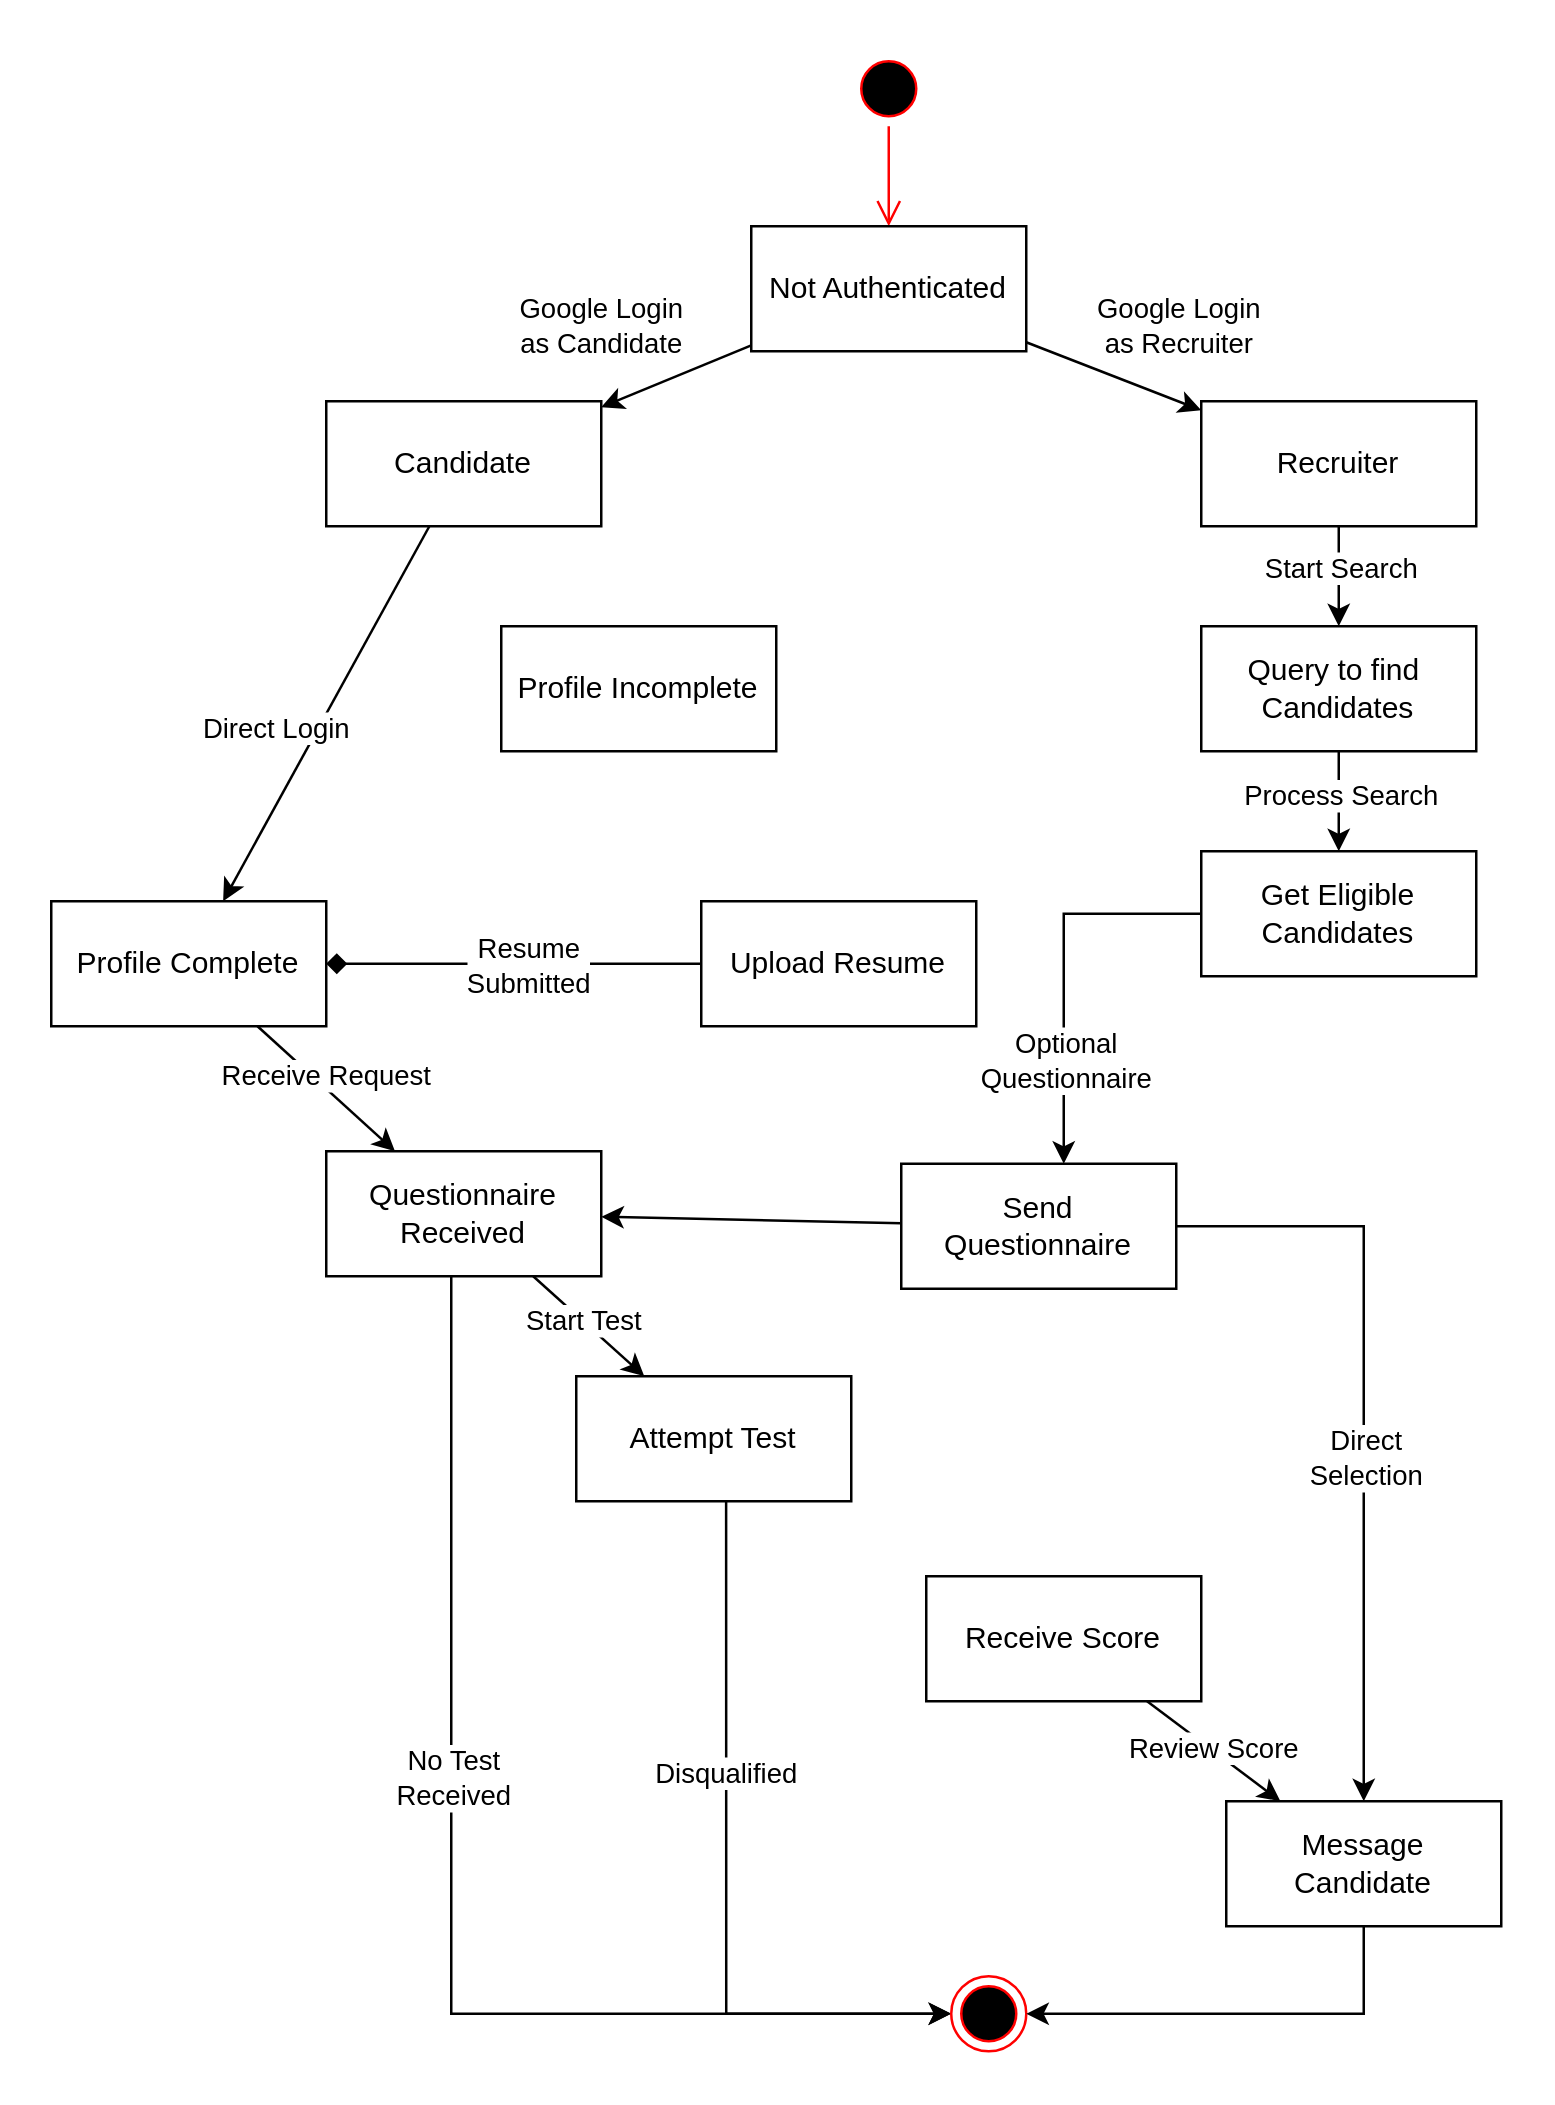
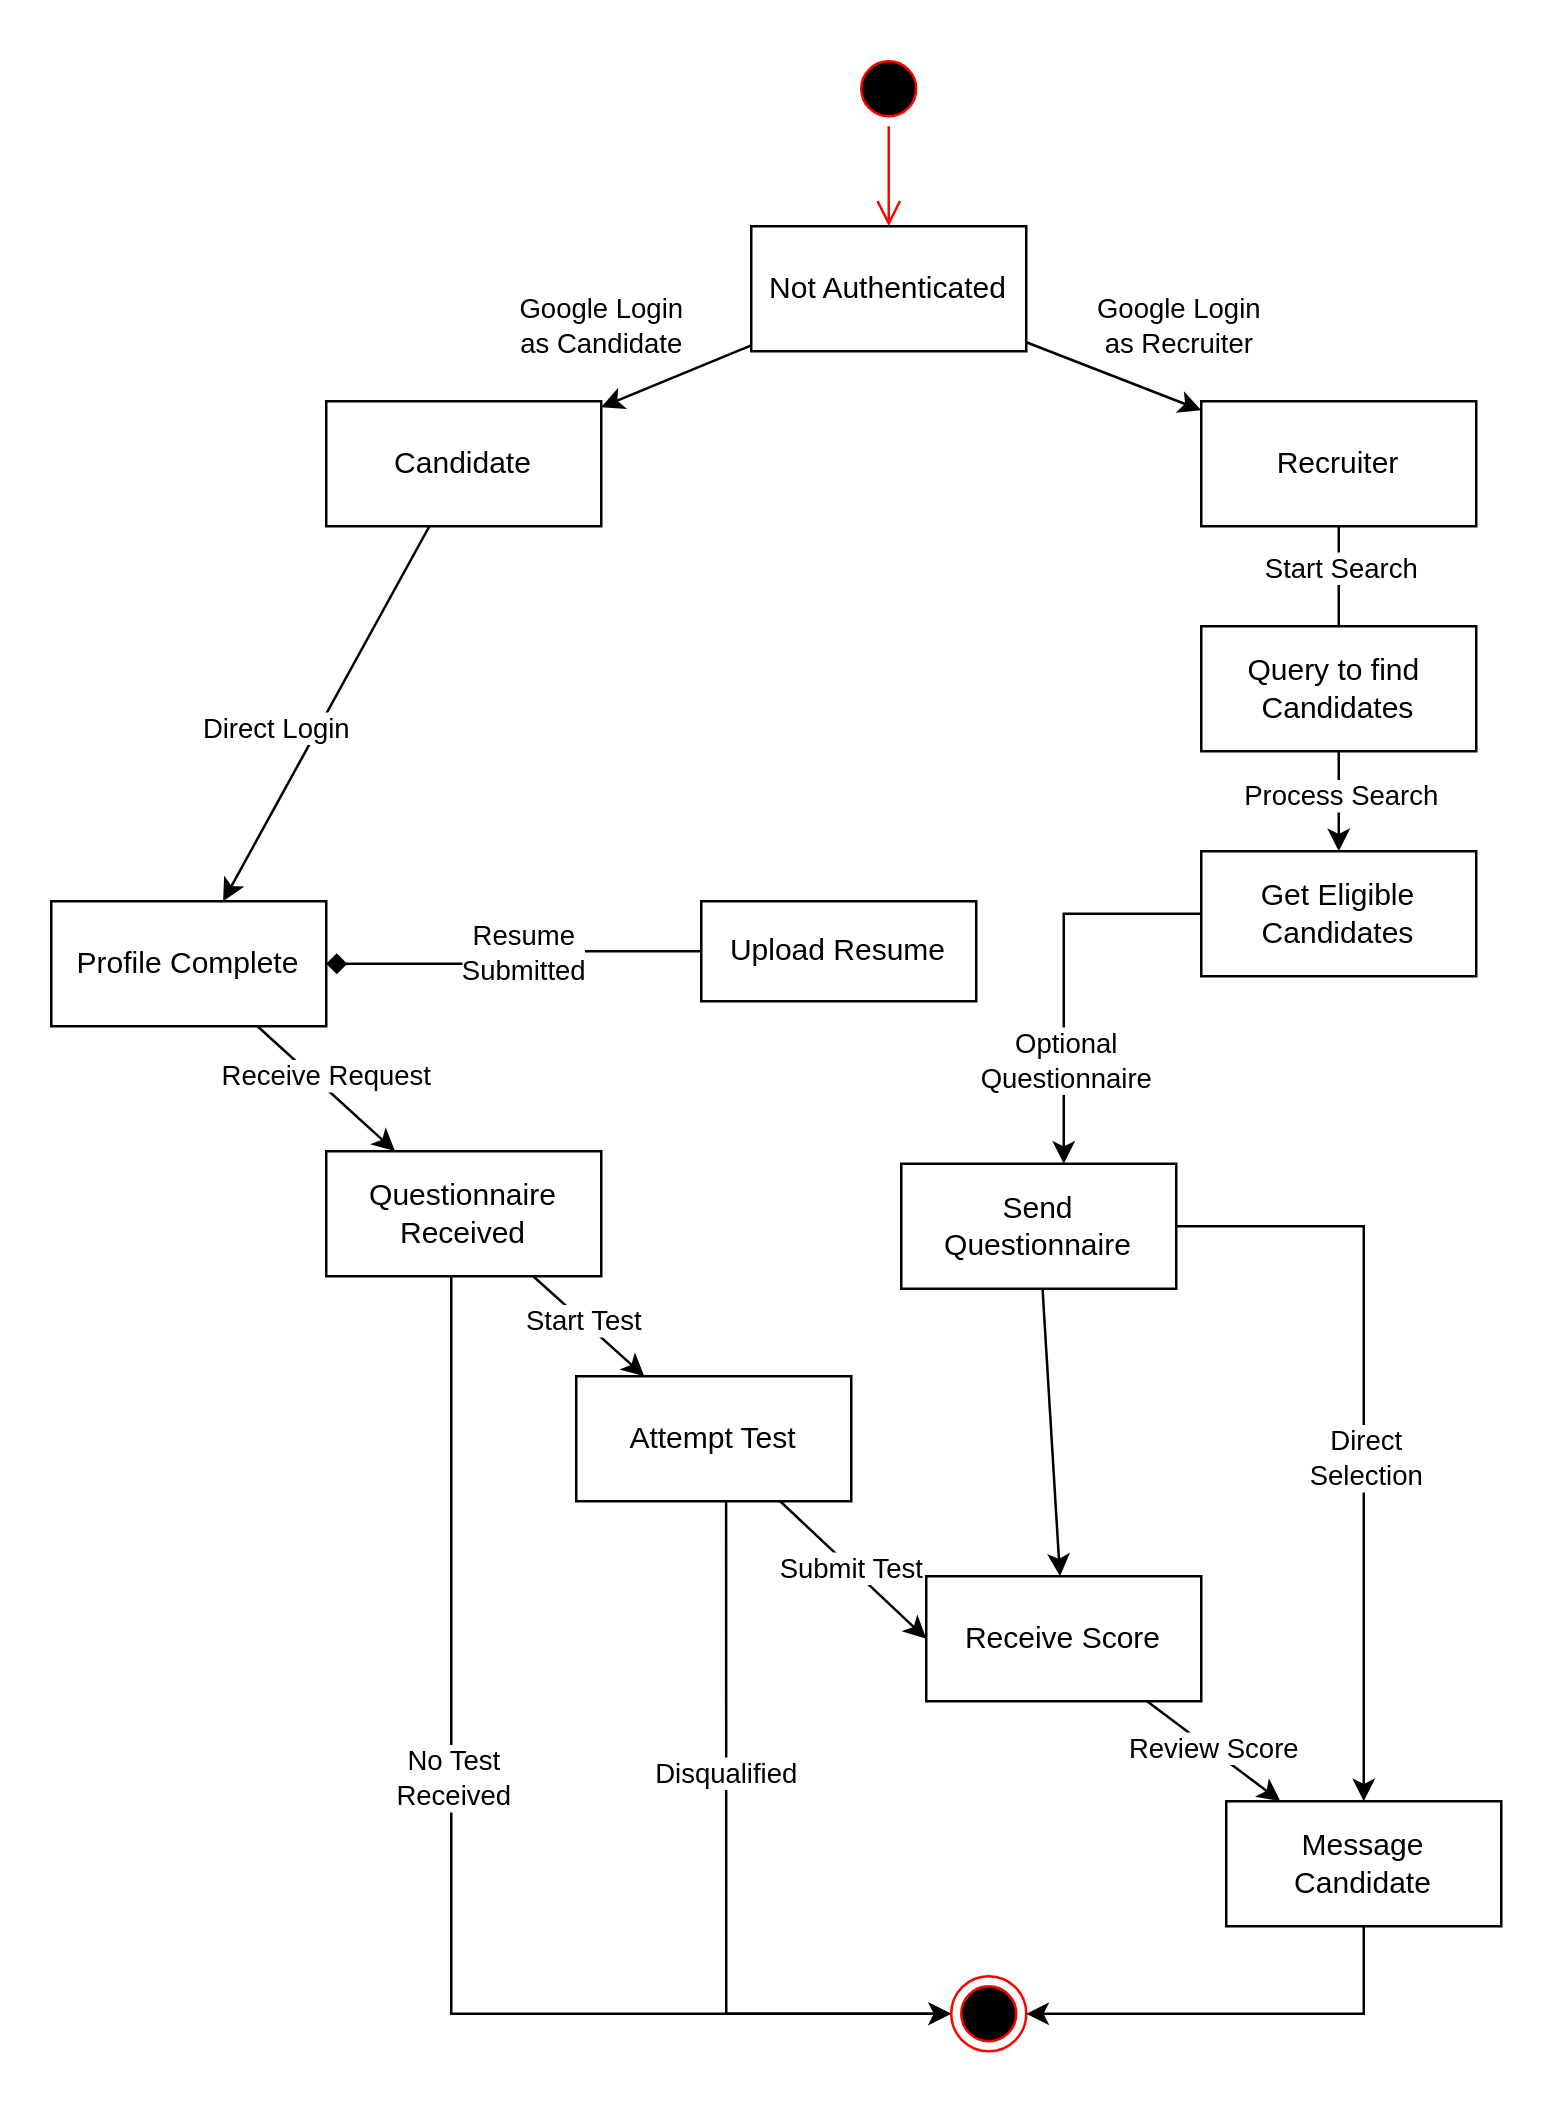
(1339, 608) -> (1339, 615)
(639, 689) -> none
(839, 964) -> (839, 951)
(759, 1220) -> (1051, 1425)
none -> (879, 1594)
